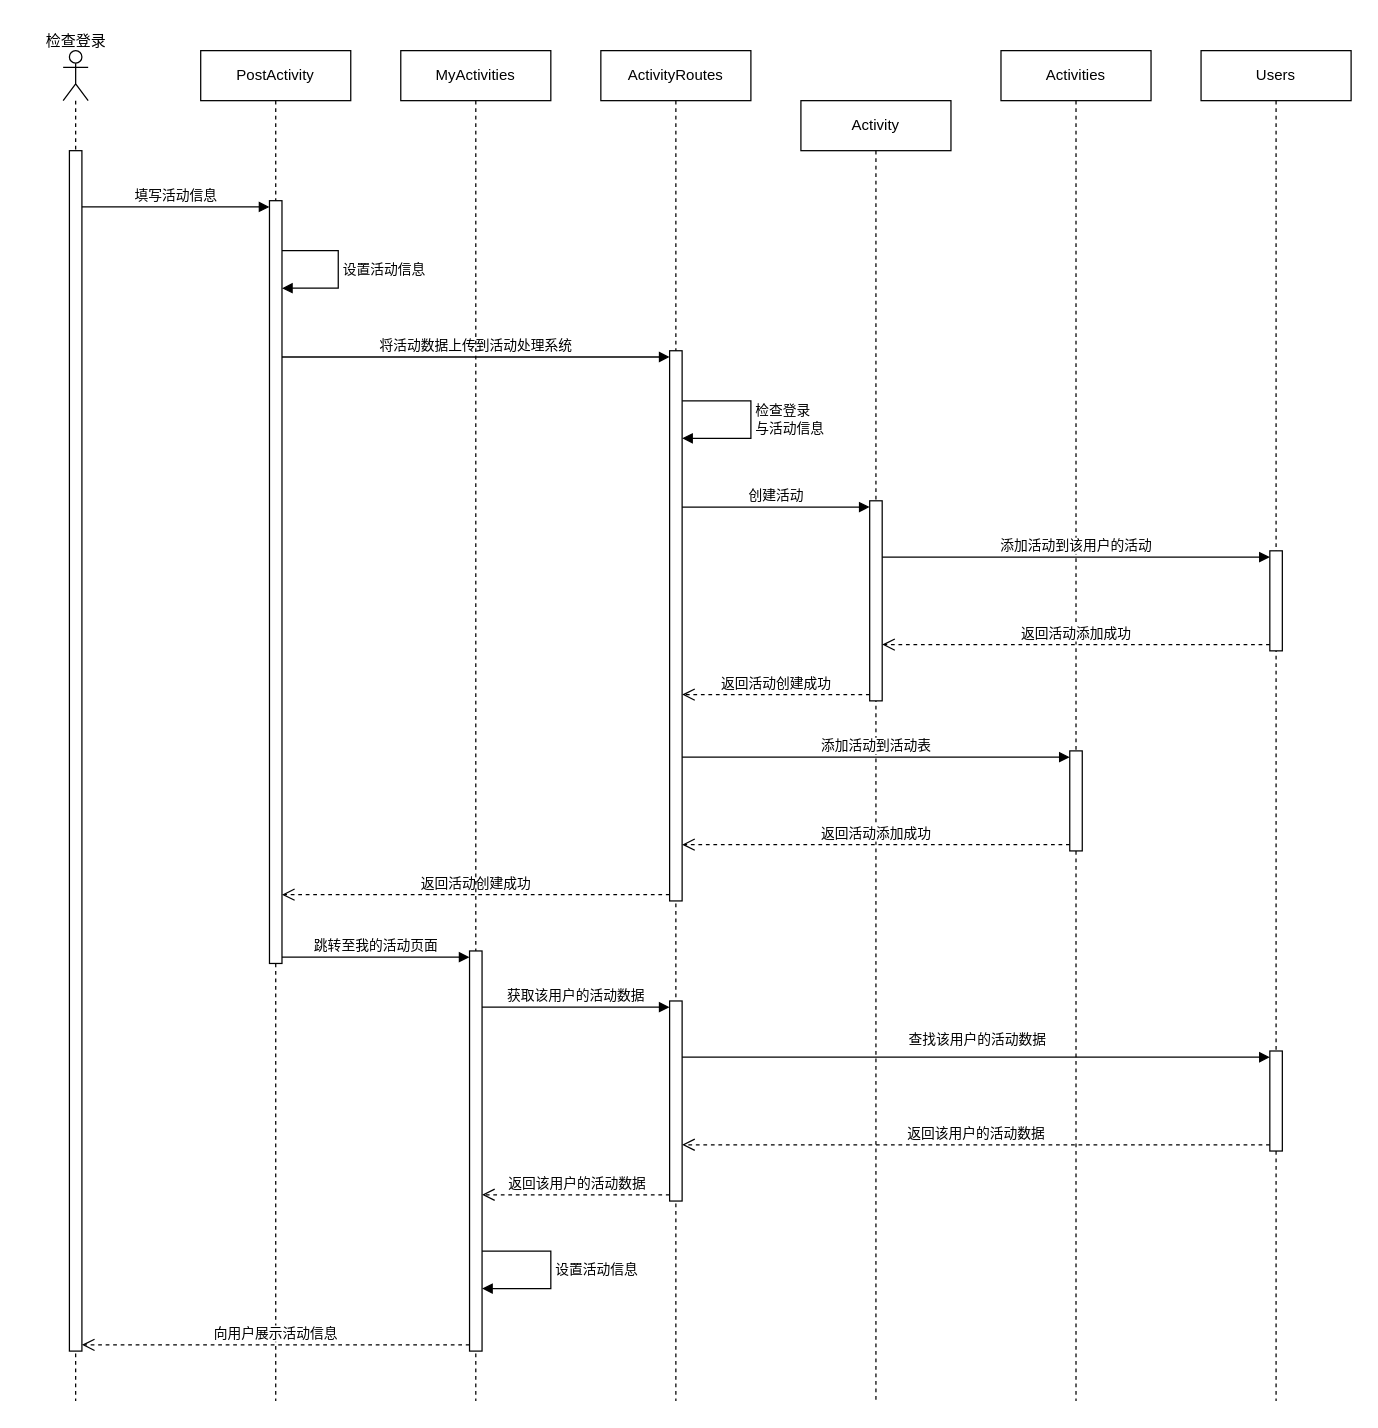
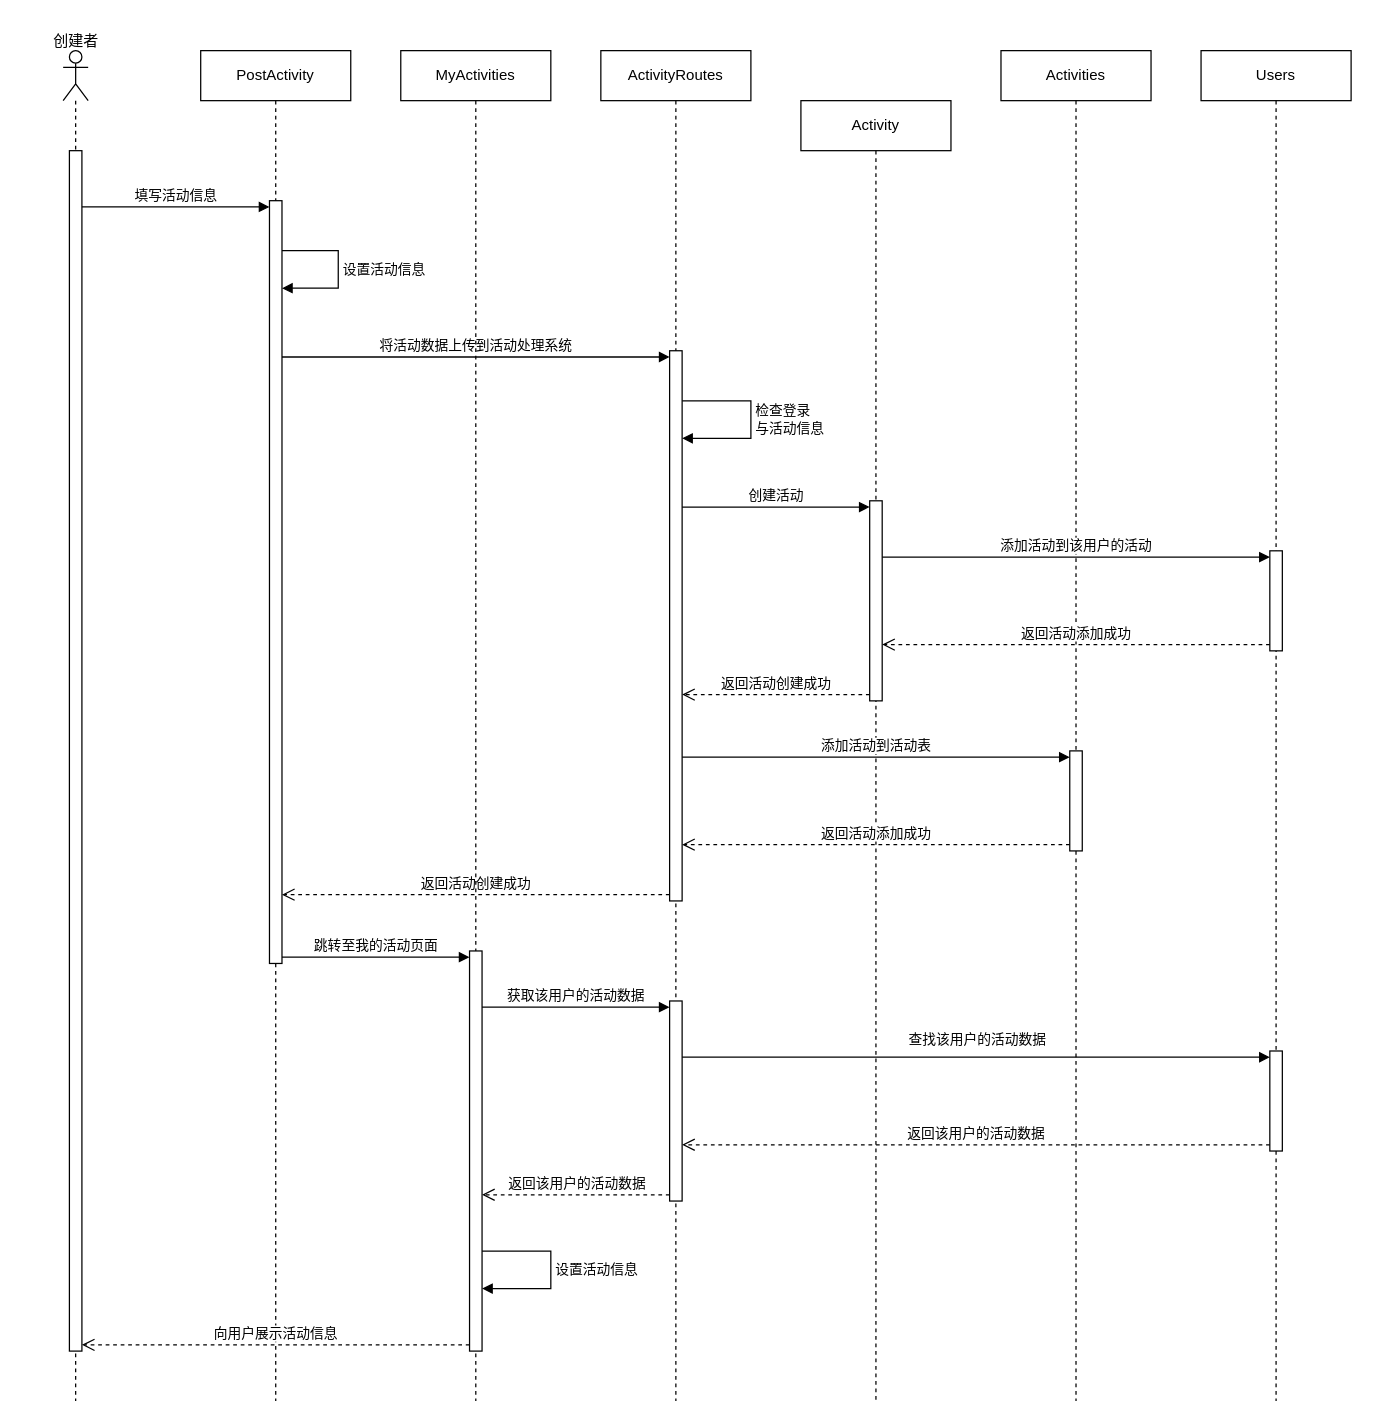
(76, 42) -> (76, 42)
